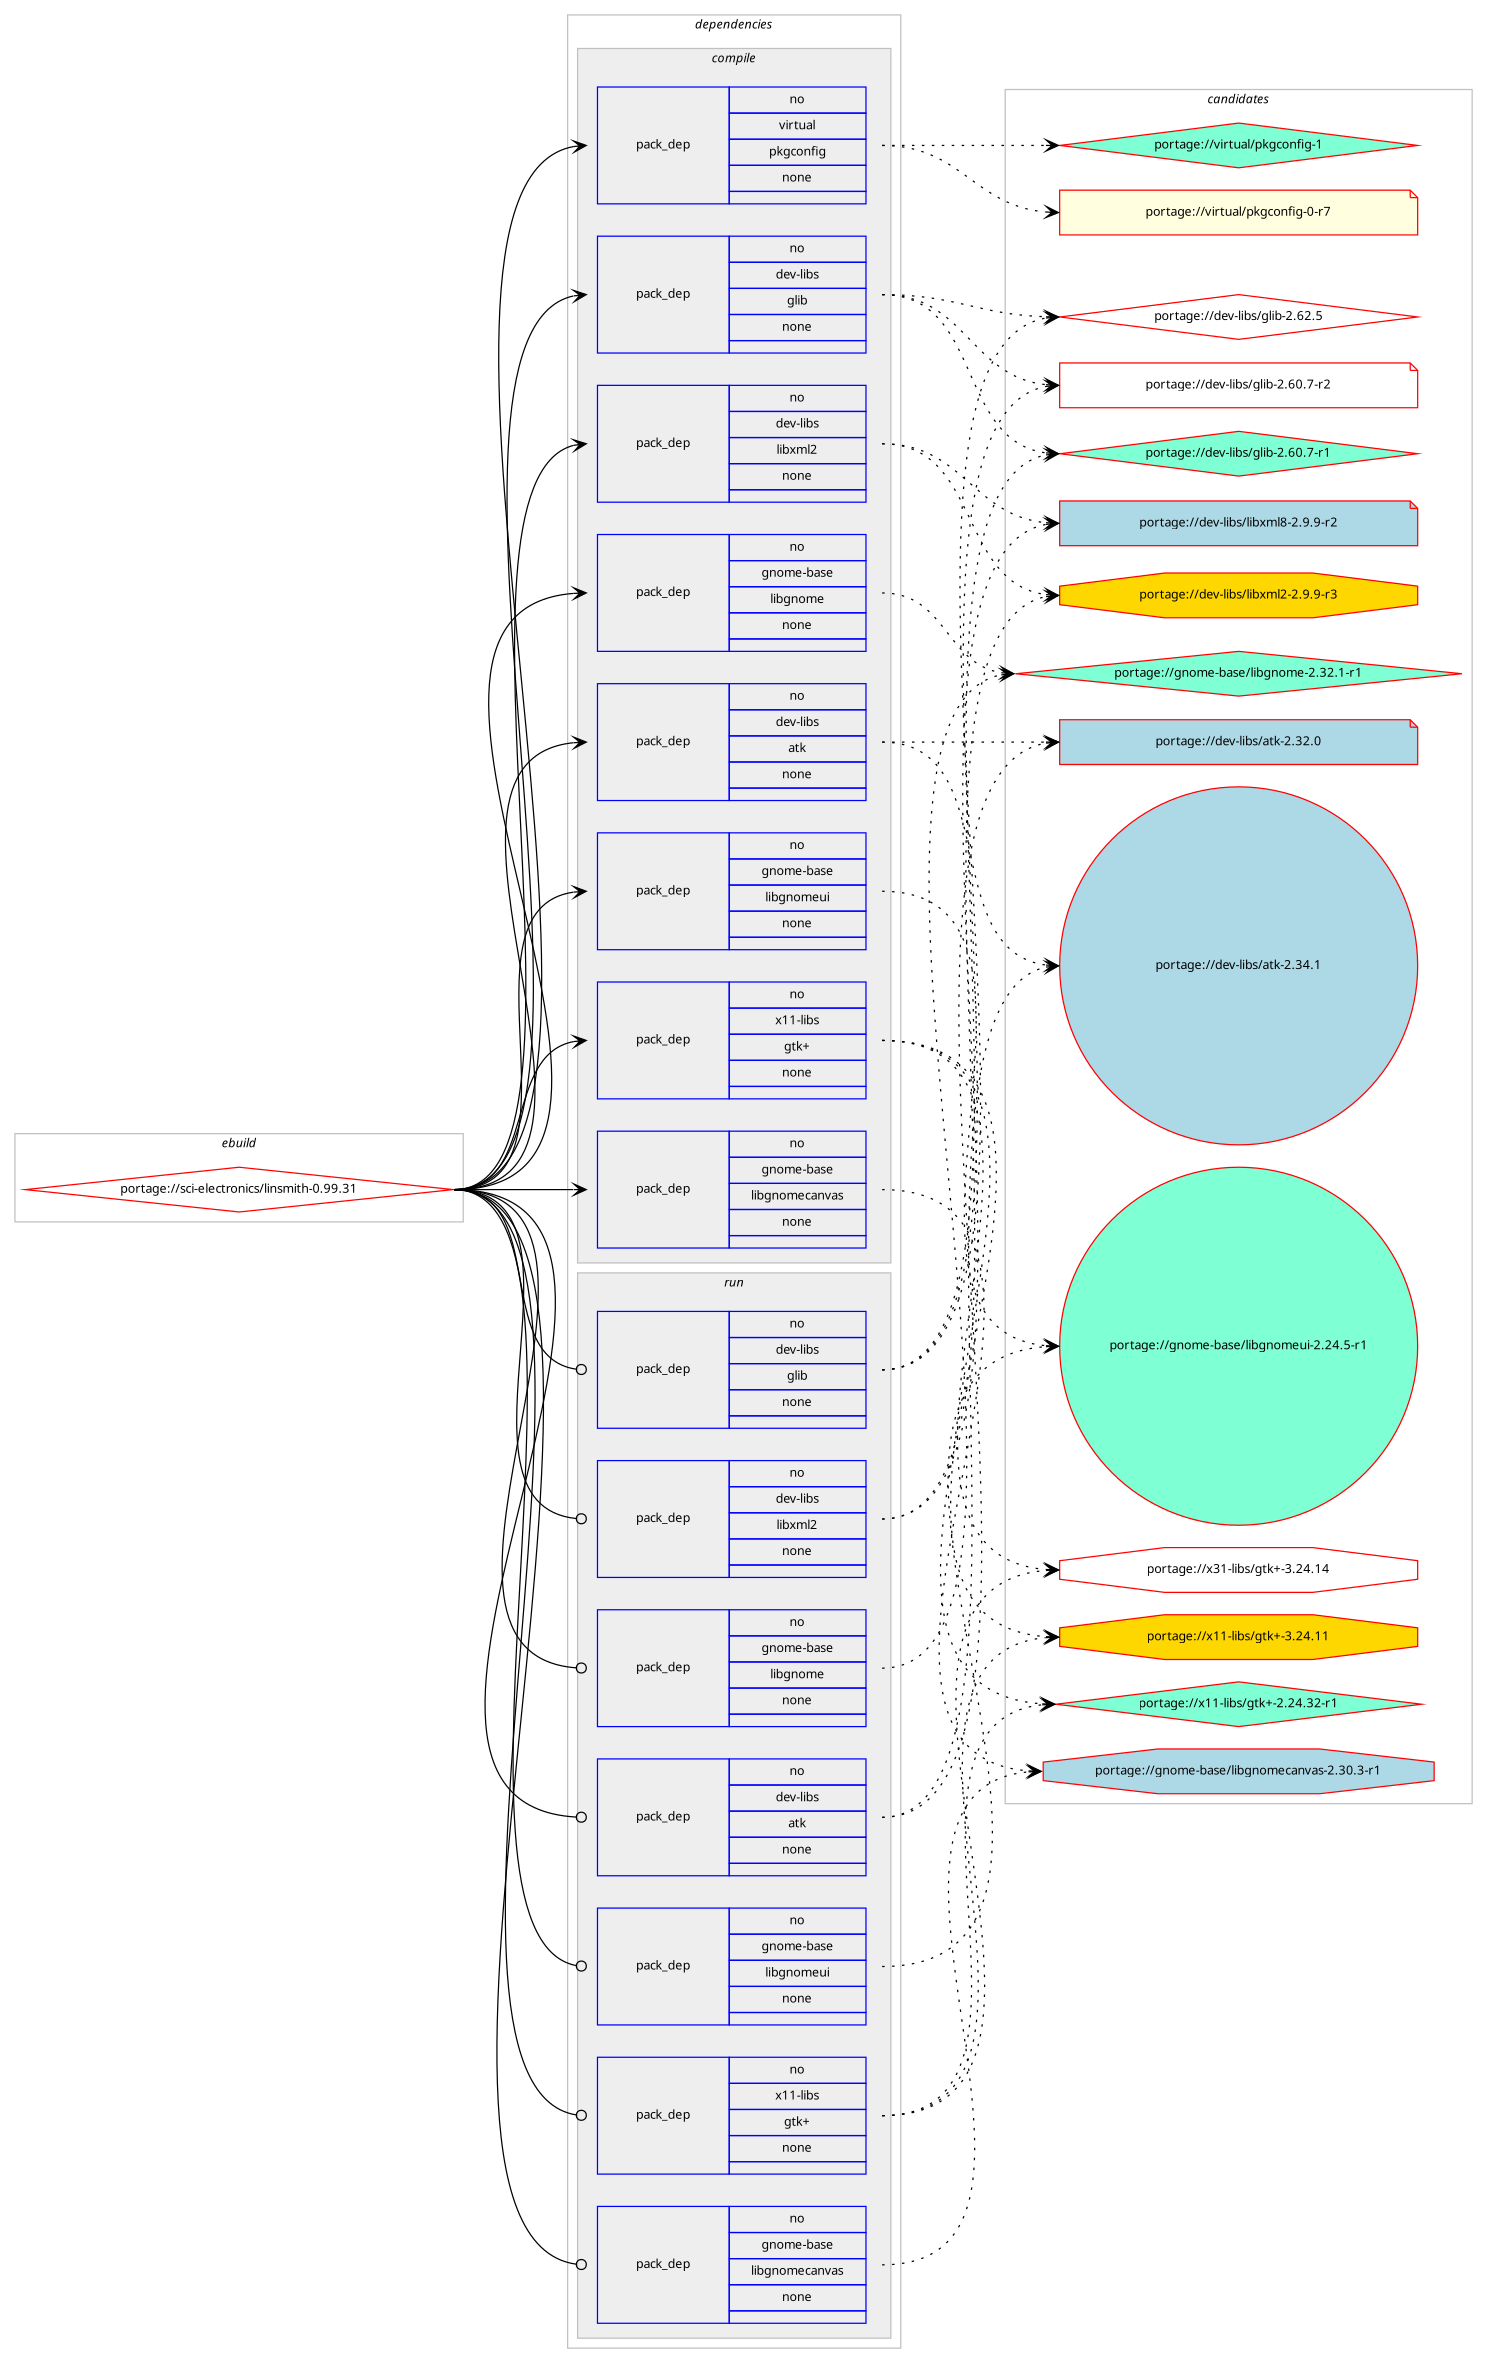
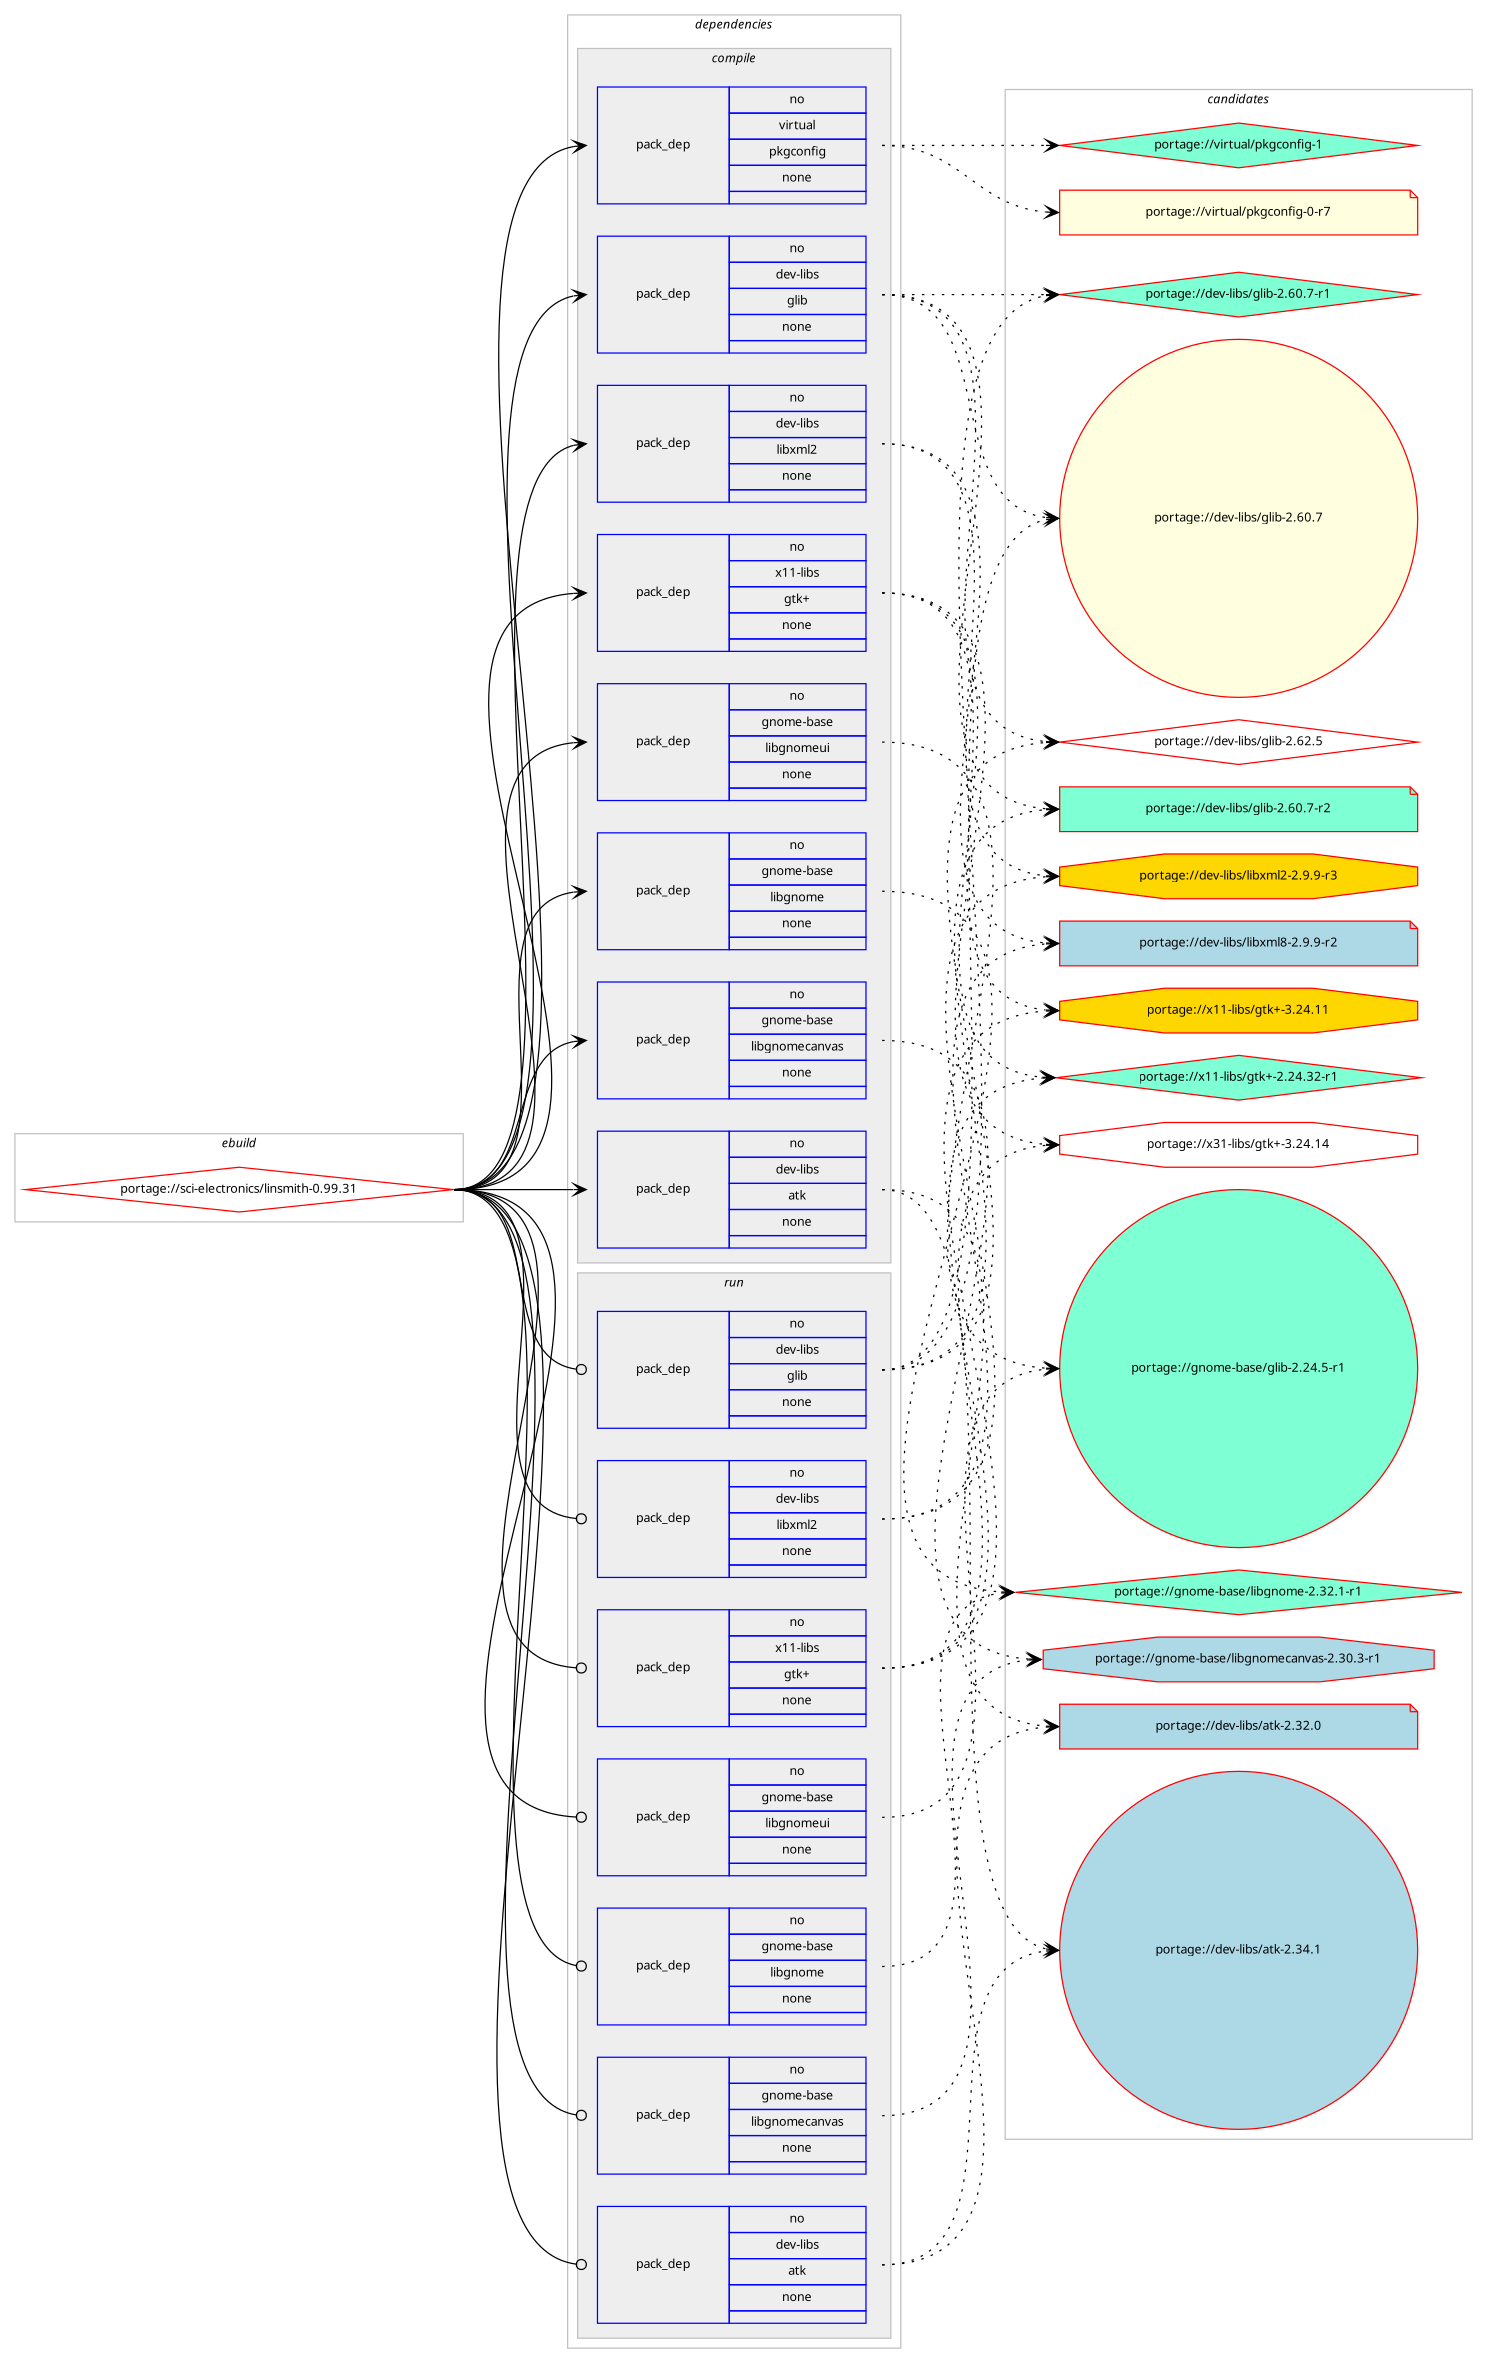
(1239, 385) -> (1239, 809)
none -> (1239, 518)
(1239, 1346) -> (1239, 1369)
